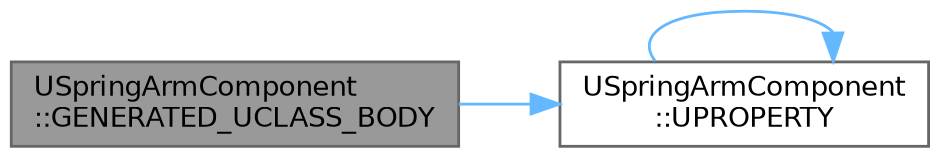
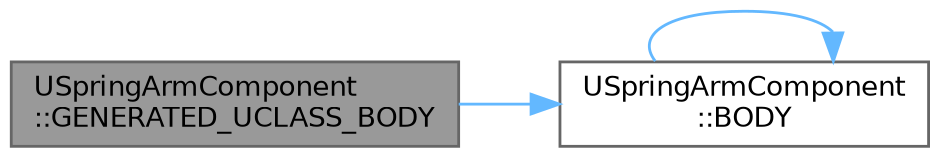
(744, 104) -> (744, 104)
